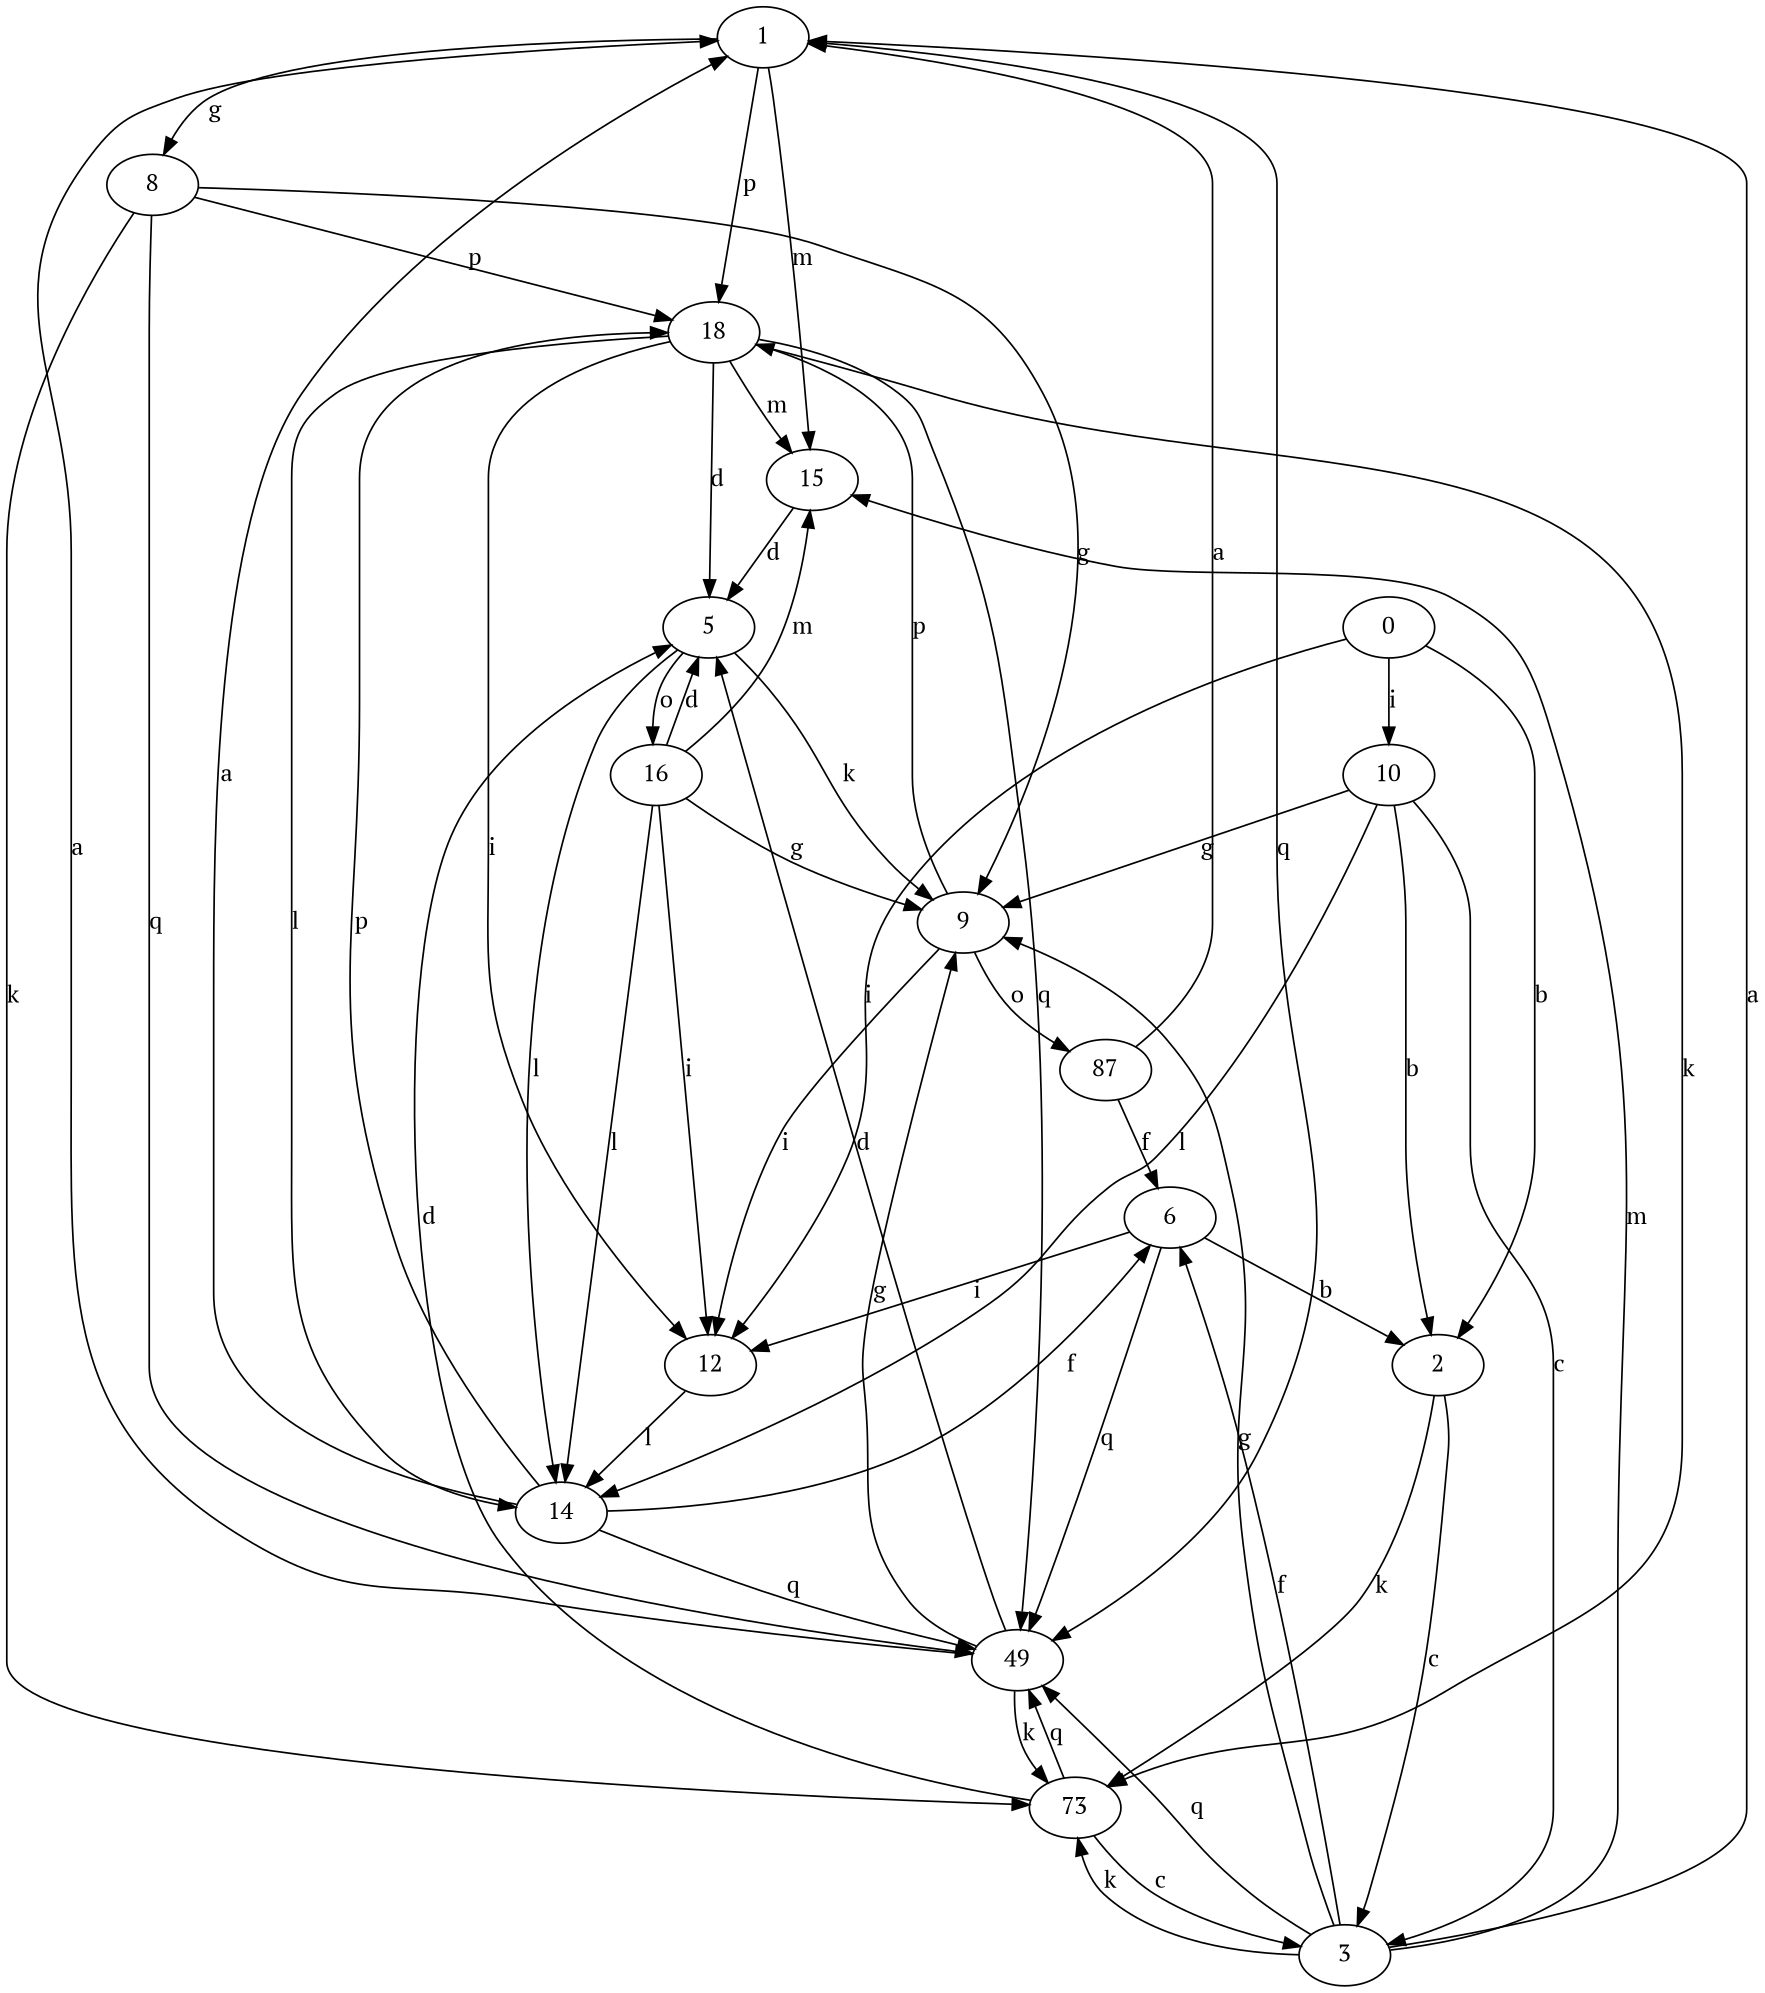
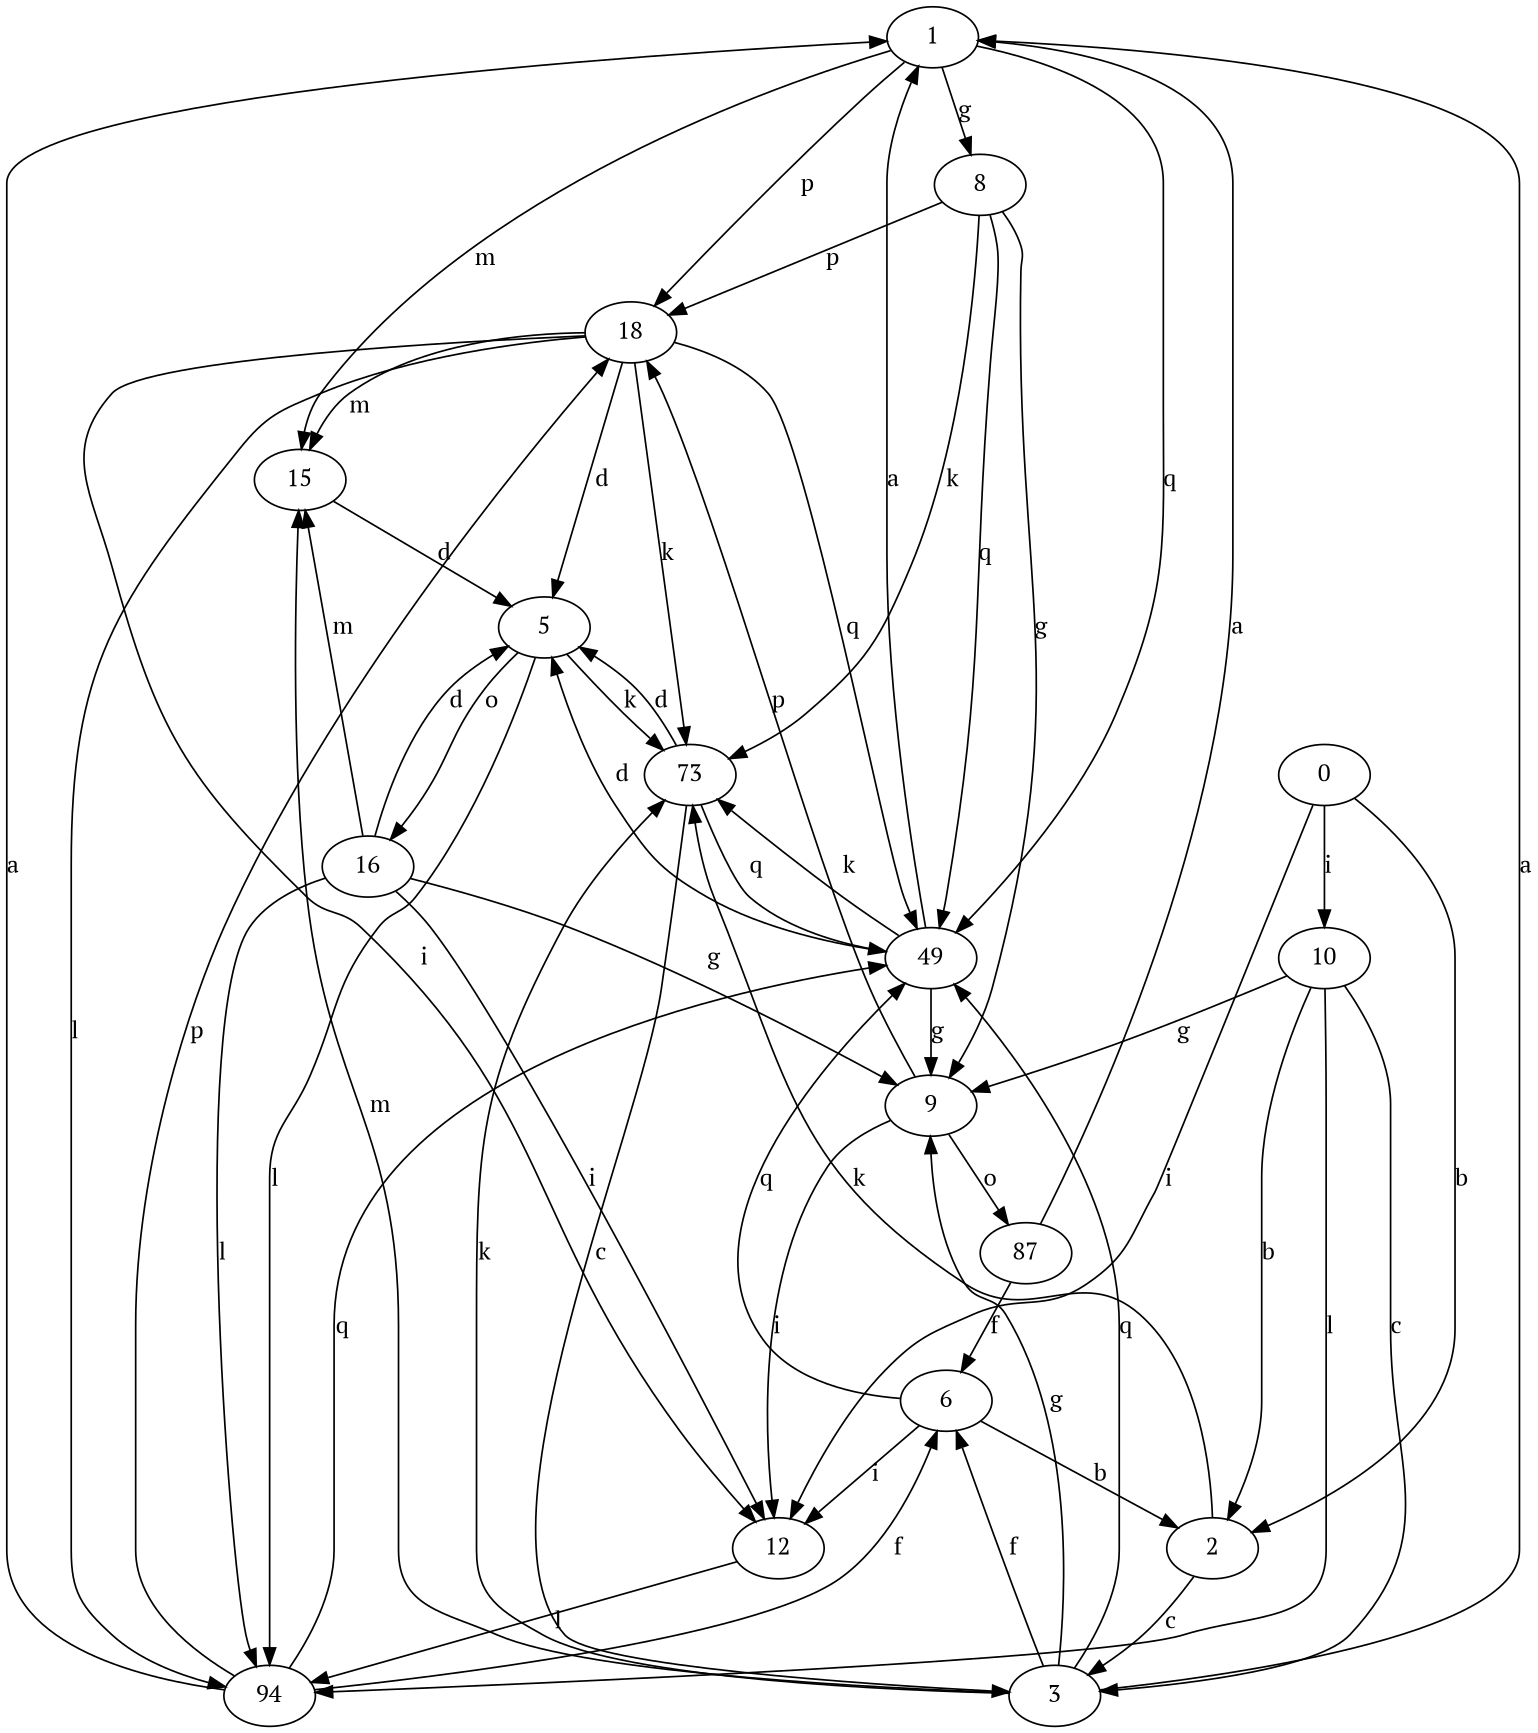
(825, 773) -> (607, 697)
(561, 1513) -> (270, 1696)
